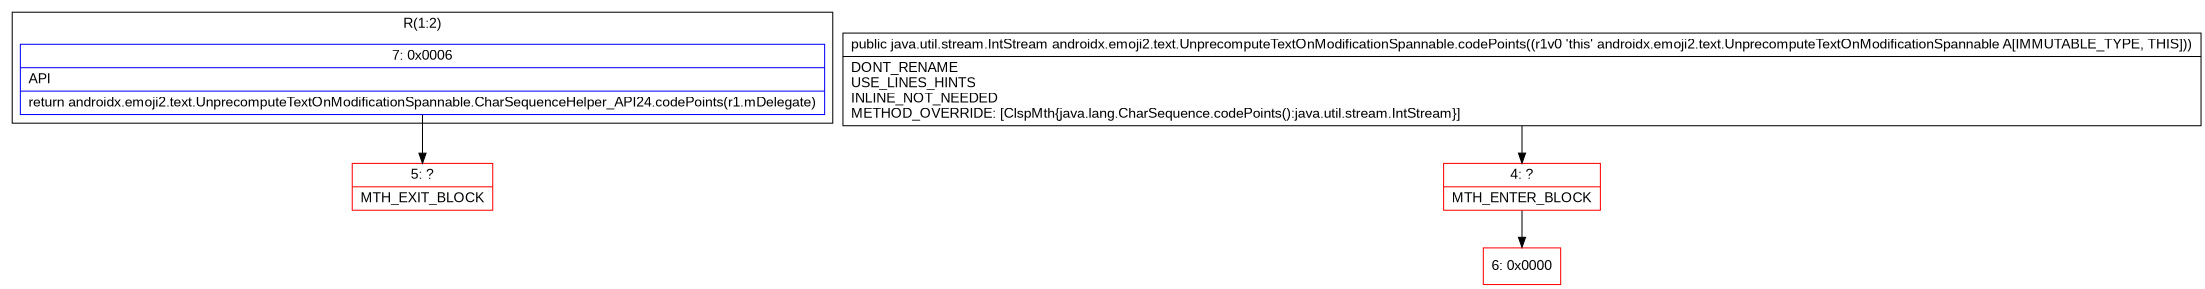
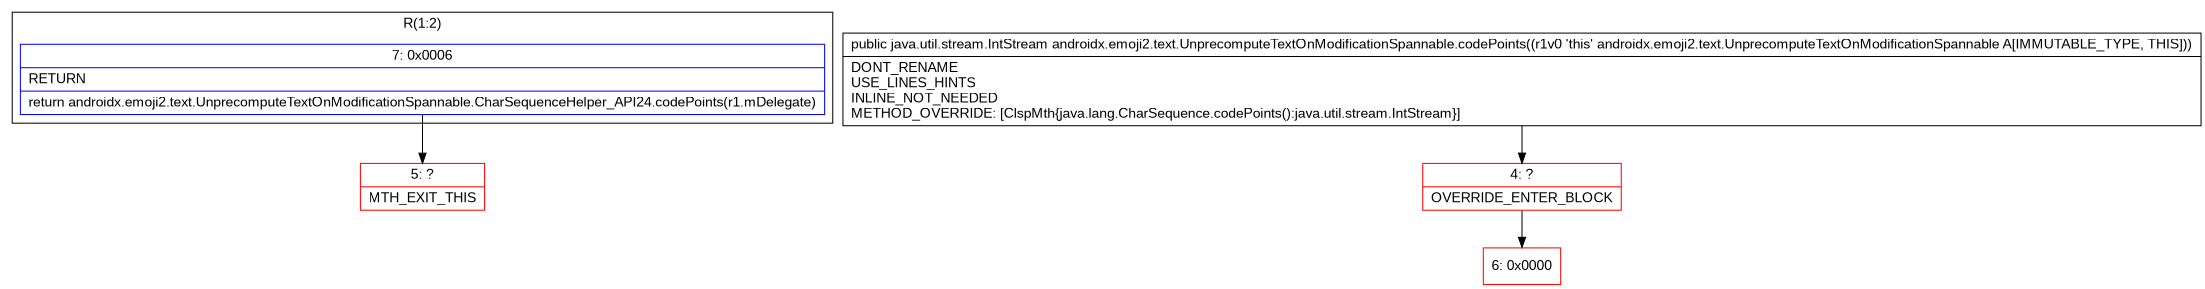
(40, 79) -> (58, 79)
(422, 198) -> (422, 198)
(1522, 198) -> (1522, 198)
